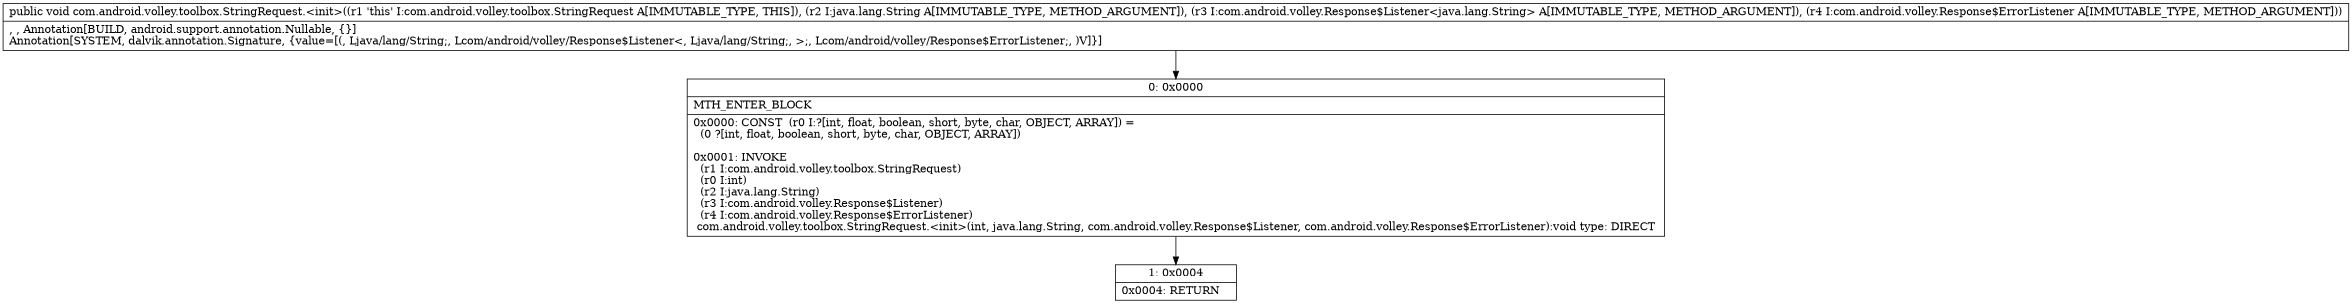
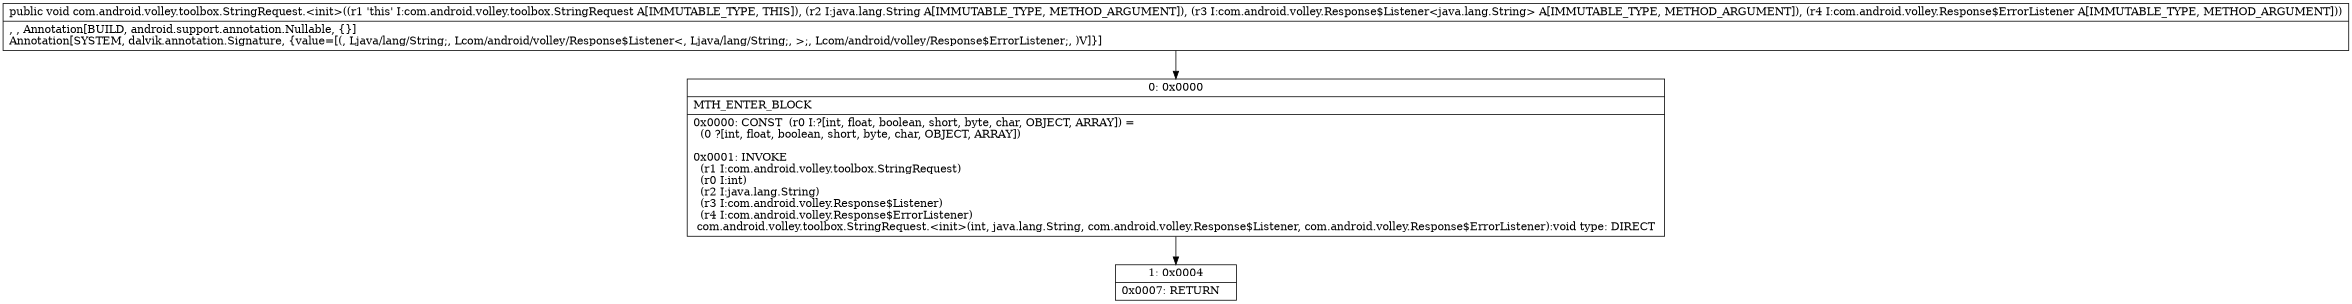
(1176, 291) -> (1176, 291)
